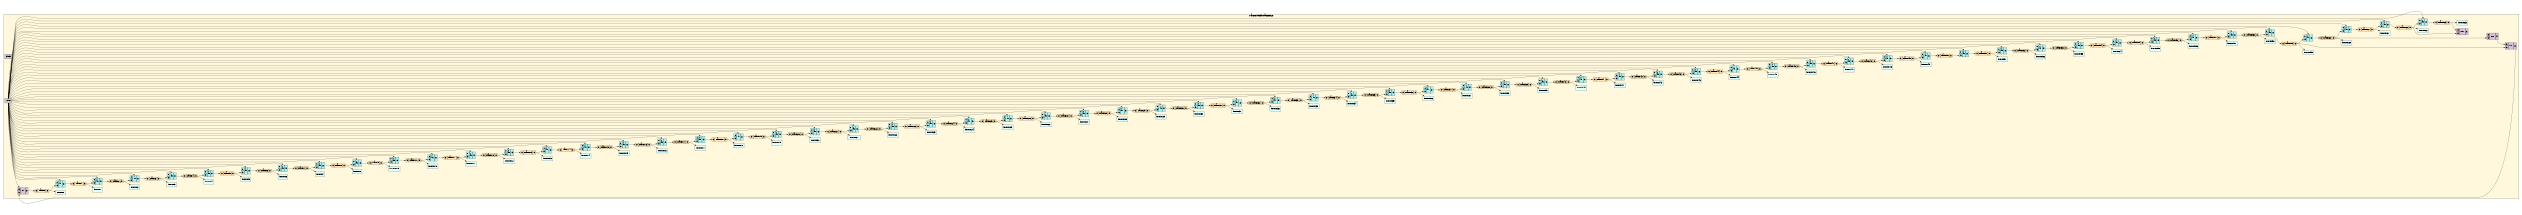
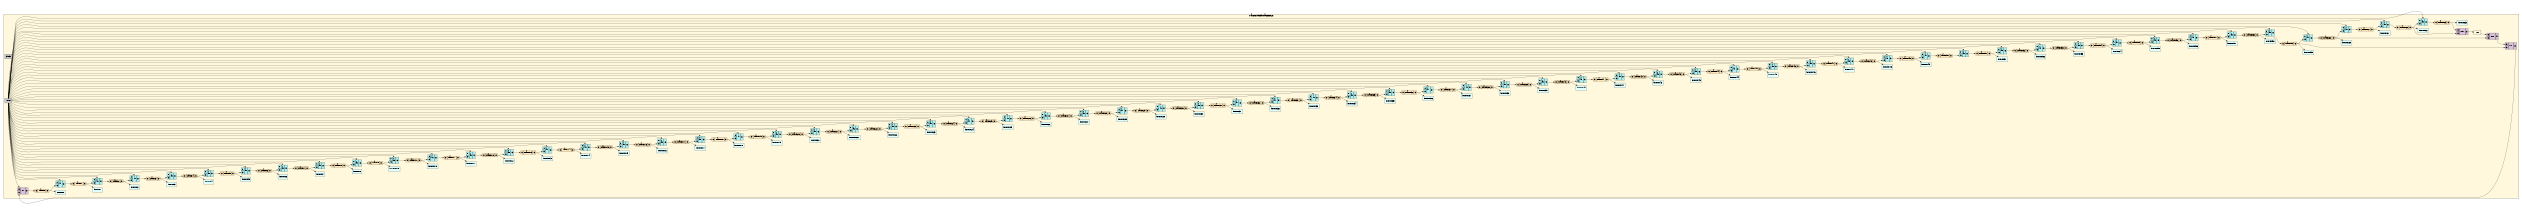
none -> (2477, 32)
(854, 138) -> (854, 138)
